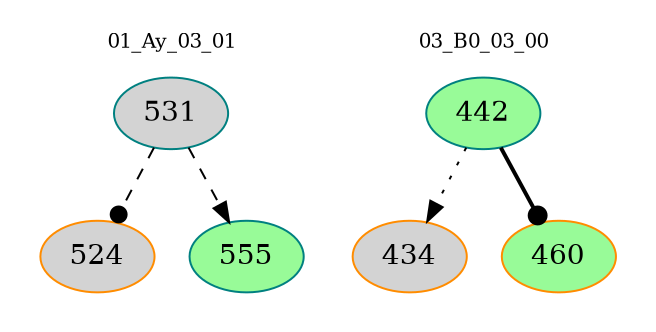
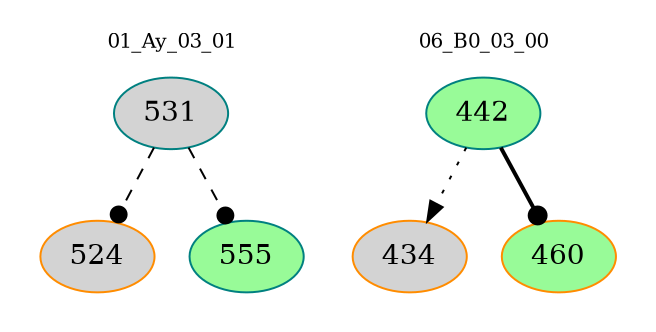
(484, 43) -> (484, 43)
(204, 176) -> (205, 178)
